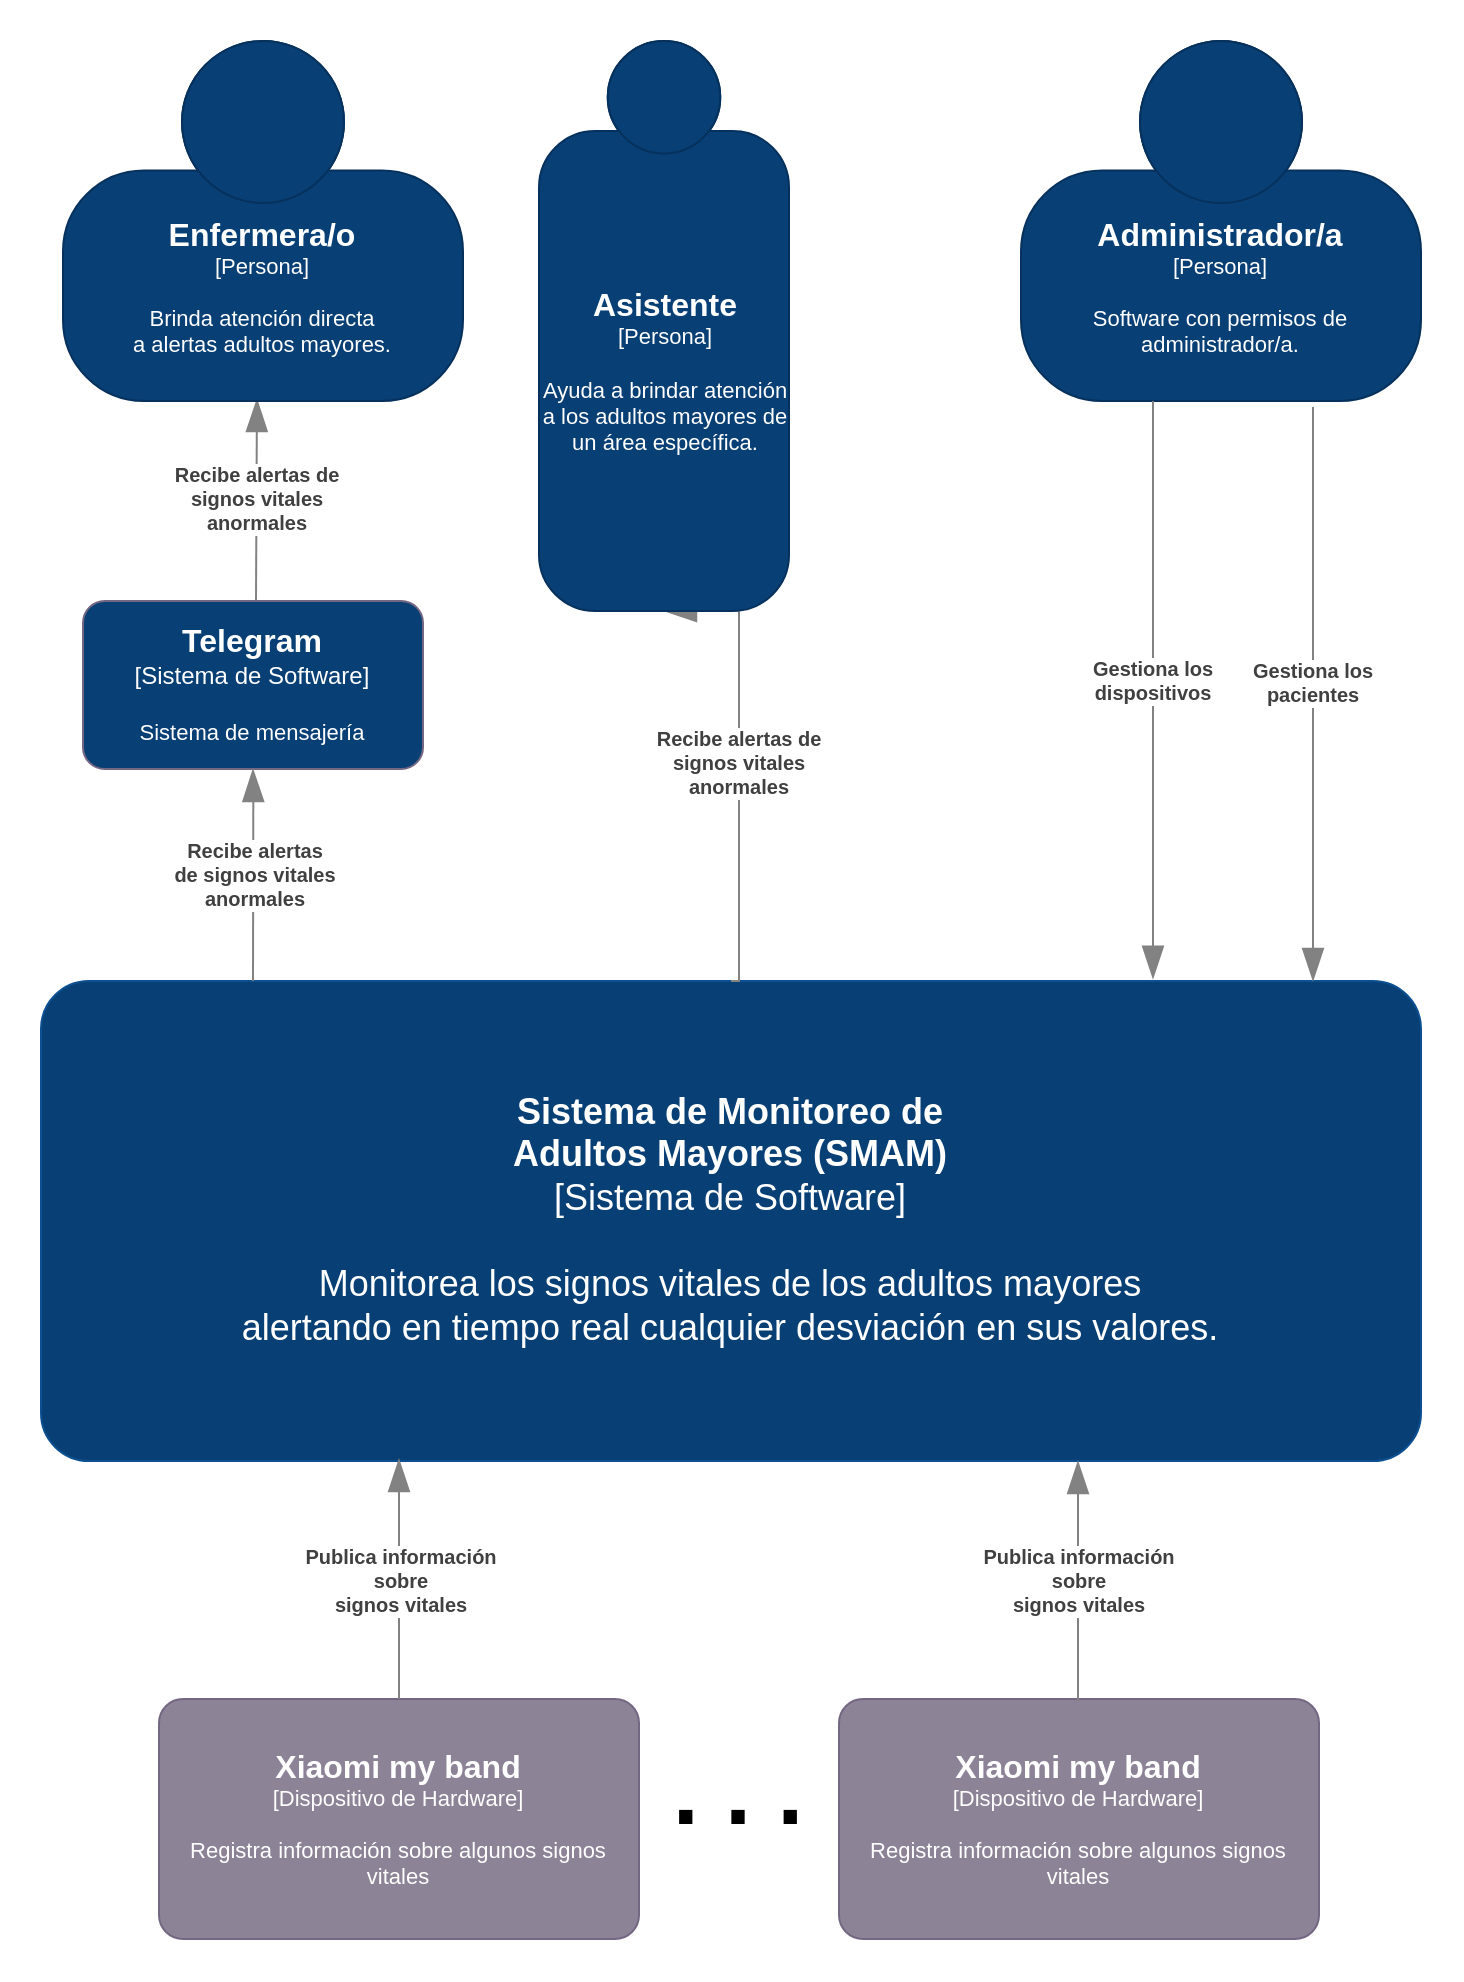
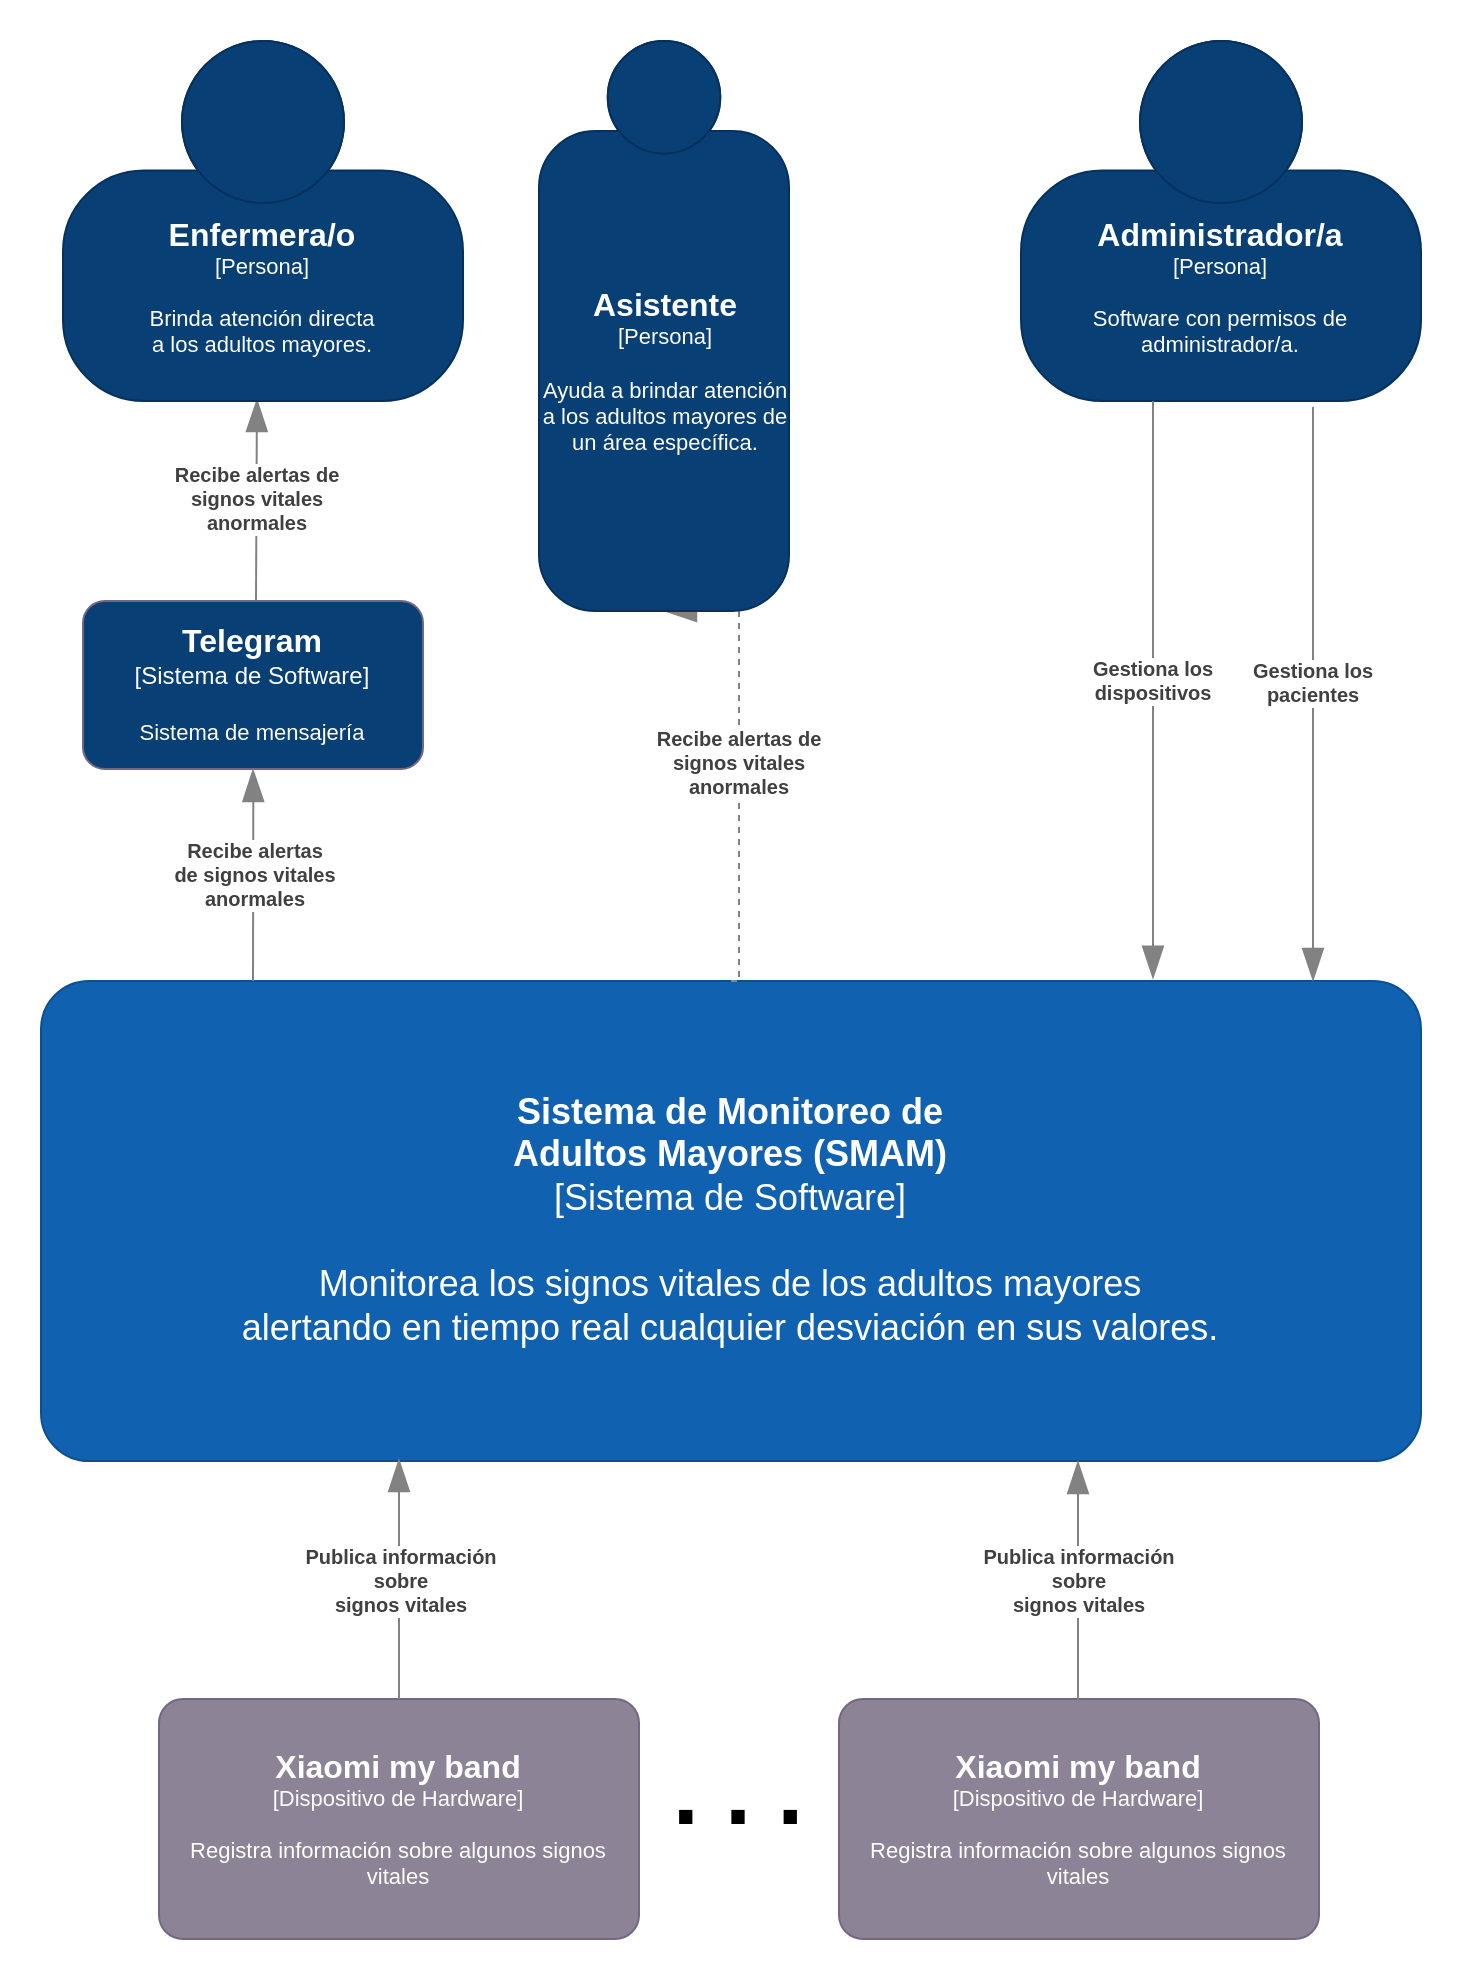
(263, 287) -> (263, 287)
(739, 892) -> (739, 892)
(731, 1221) -> (731, 1221)
